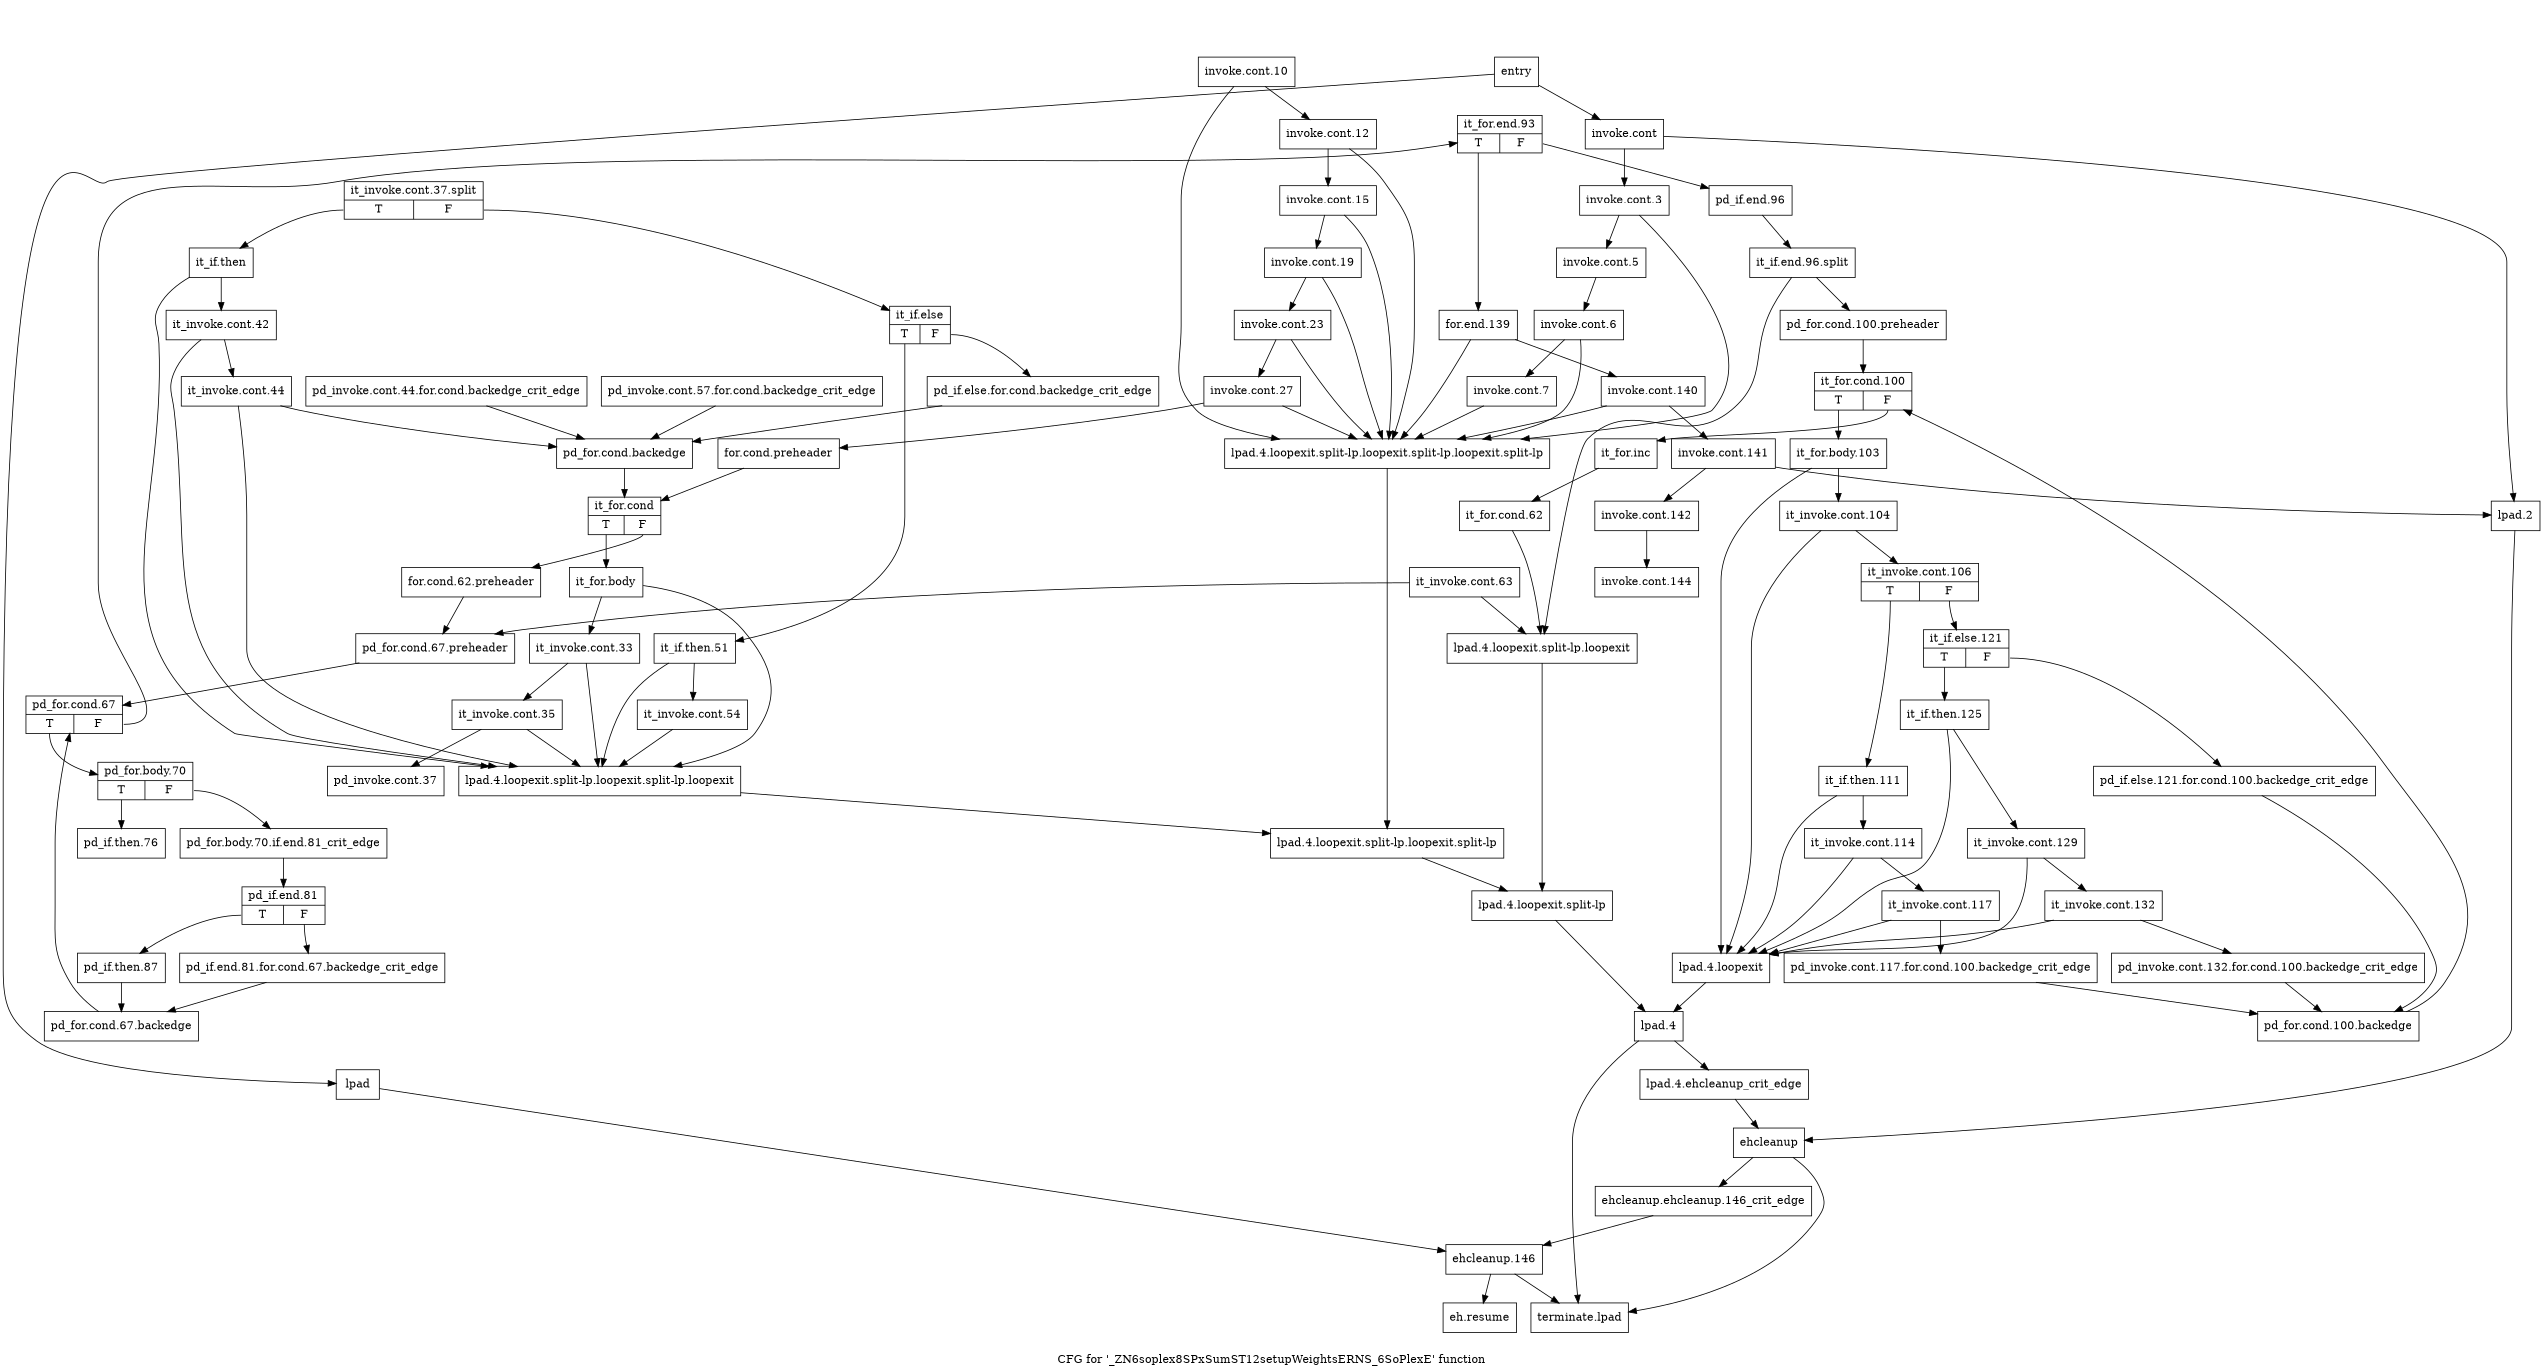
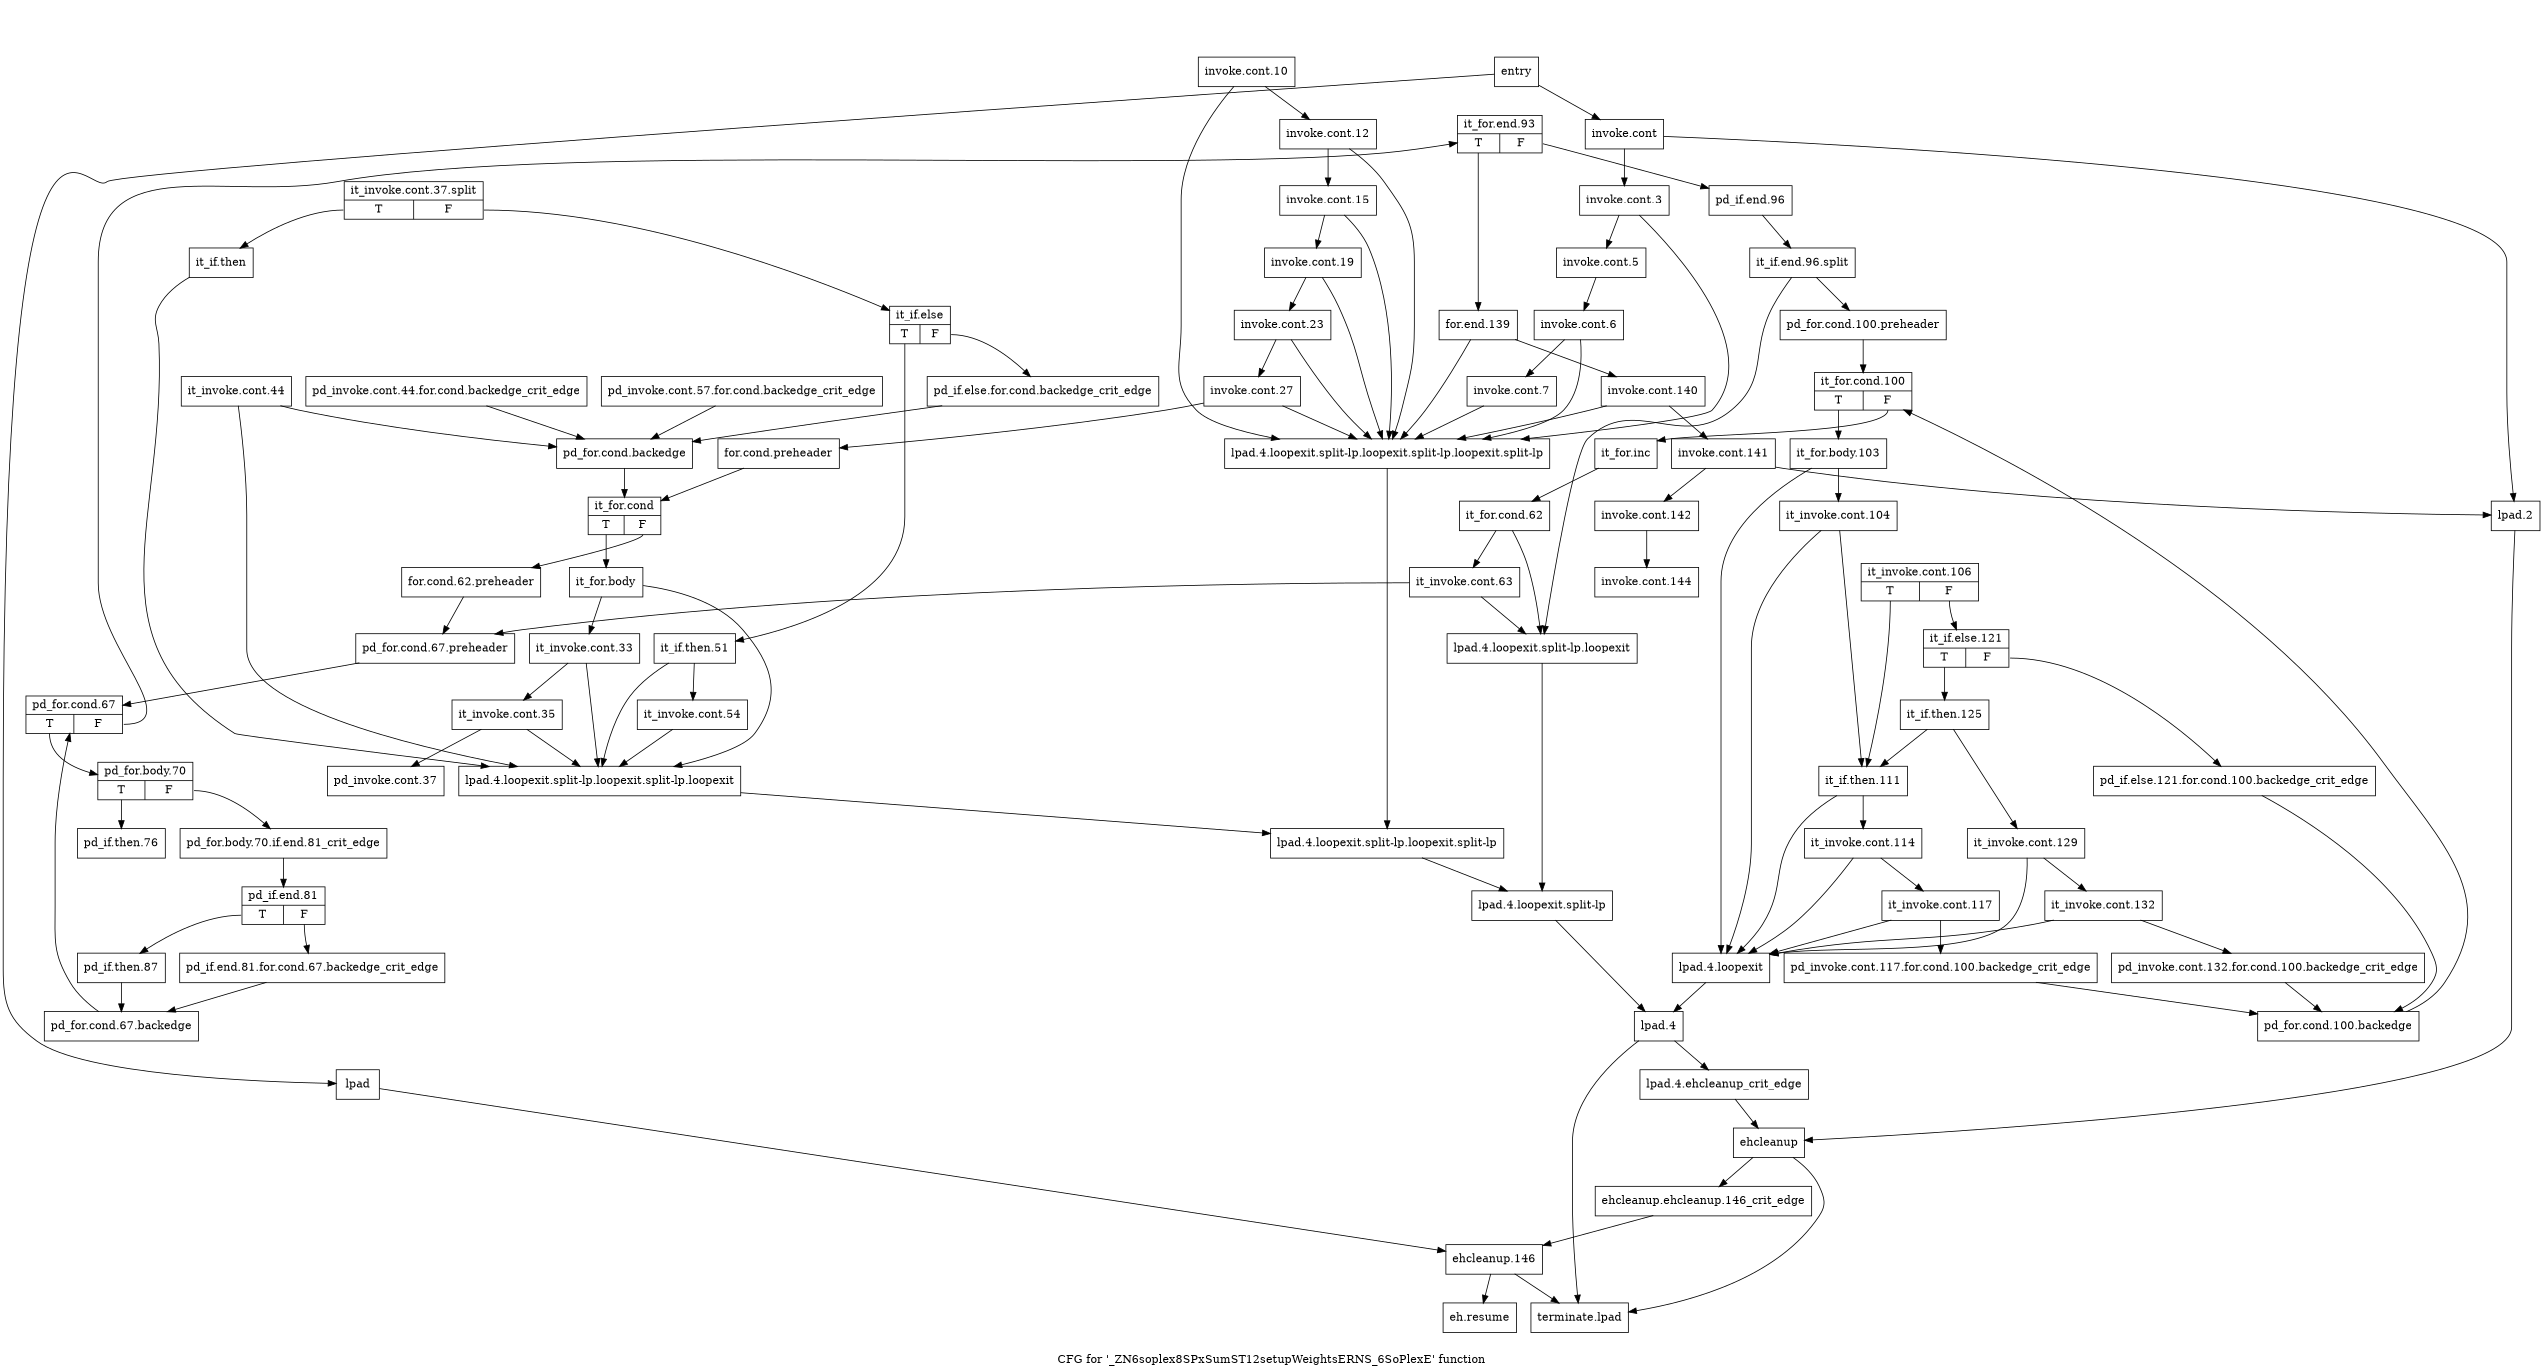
(221, 325) -> none
(1873, 545) -> (1850, 645)
none -> (1487, 546)
(1915, 872) -> (1907, 745)
